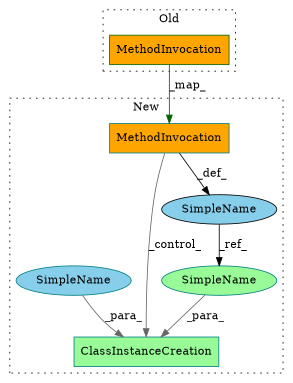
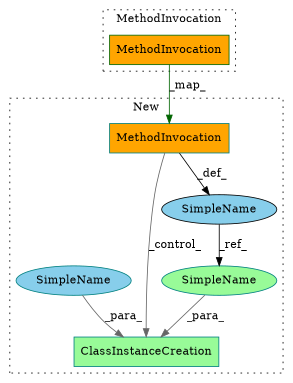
(169, 19) -> (169, 19)
